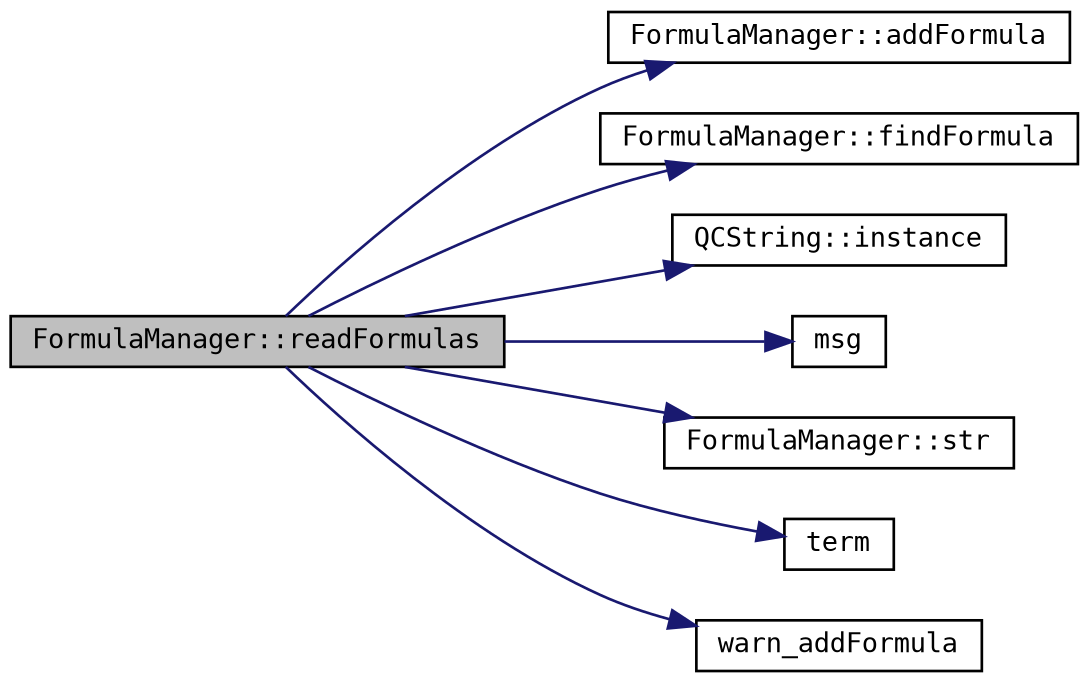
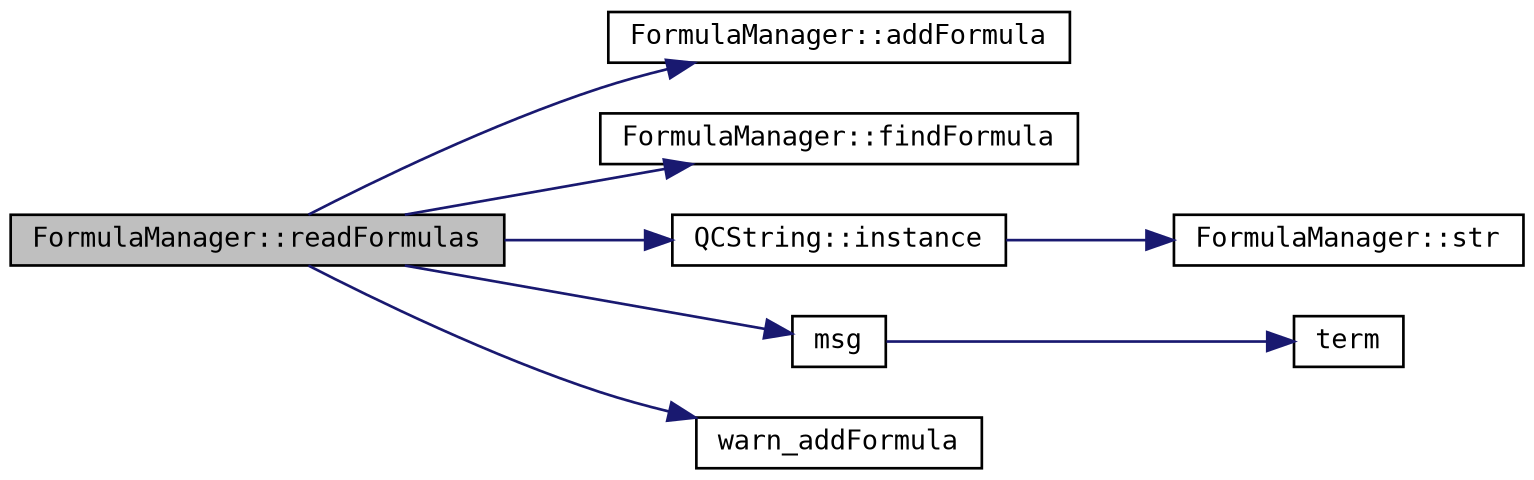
(535, 390) -> (1076, 240)
(527, 467) -> (1077, 342)
